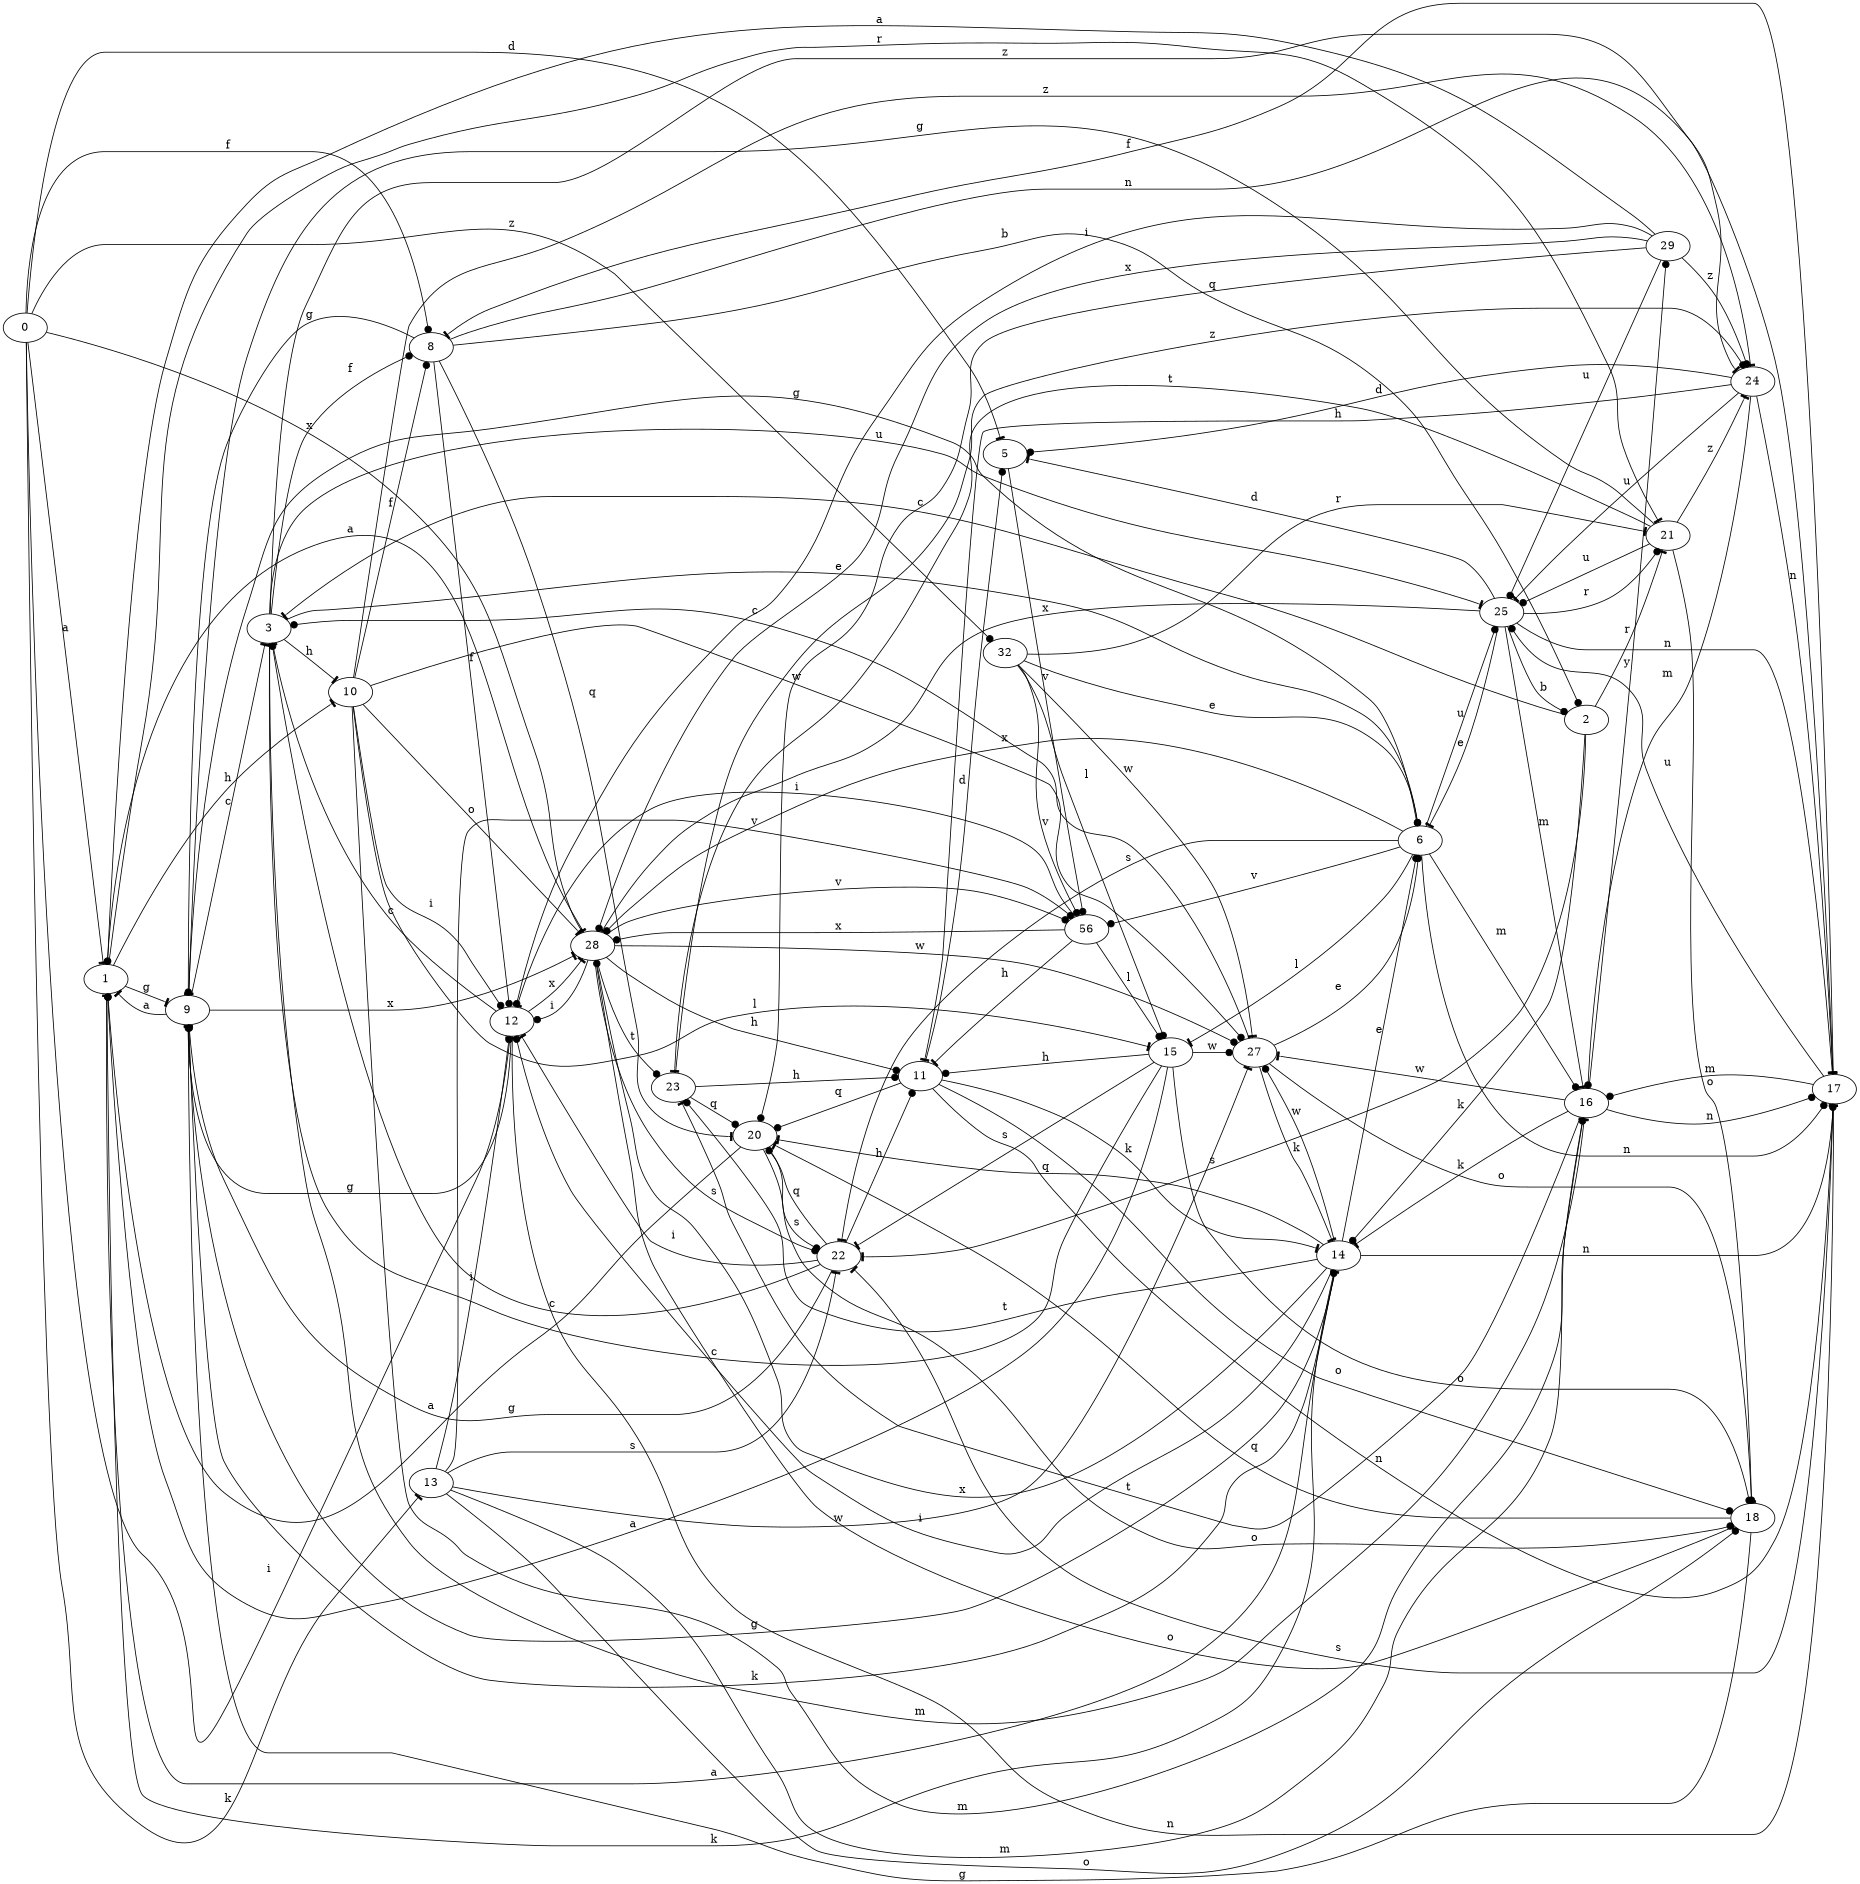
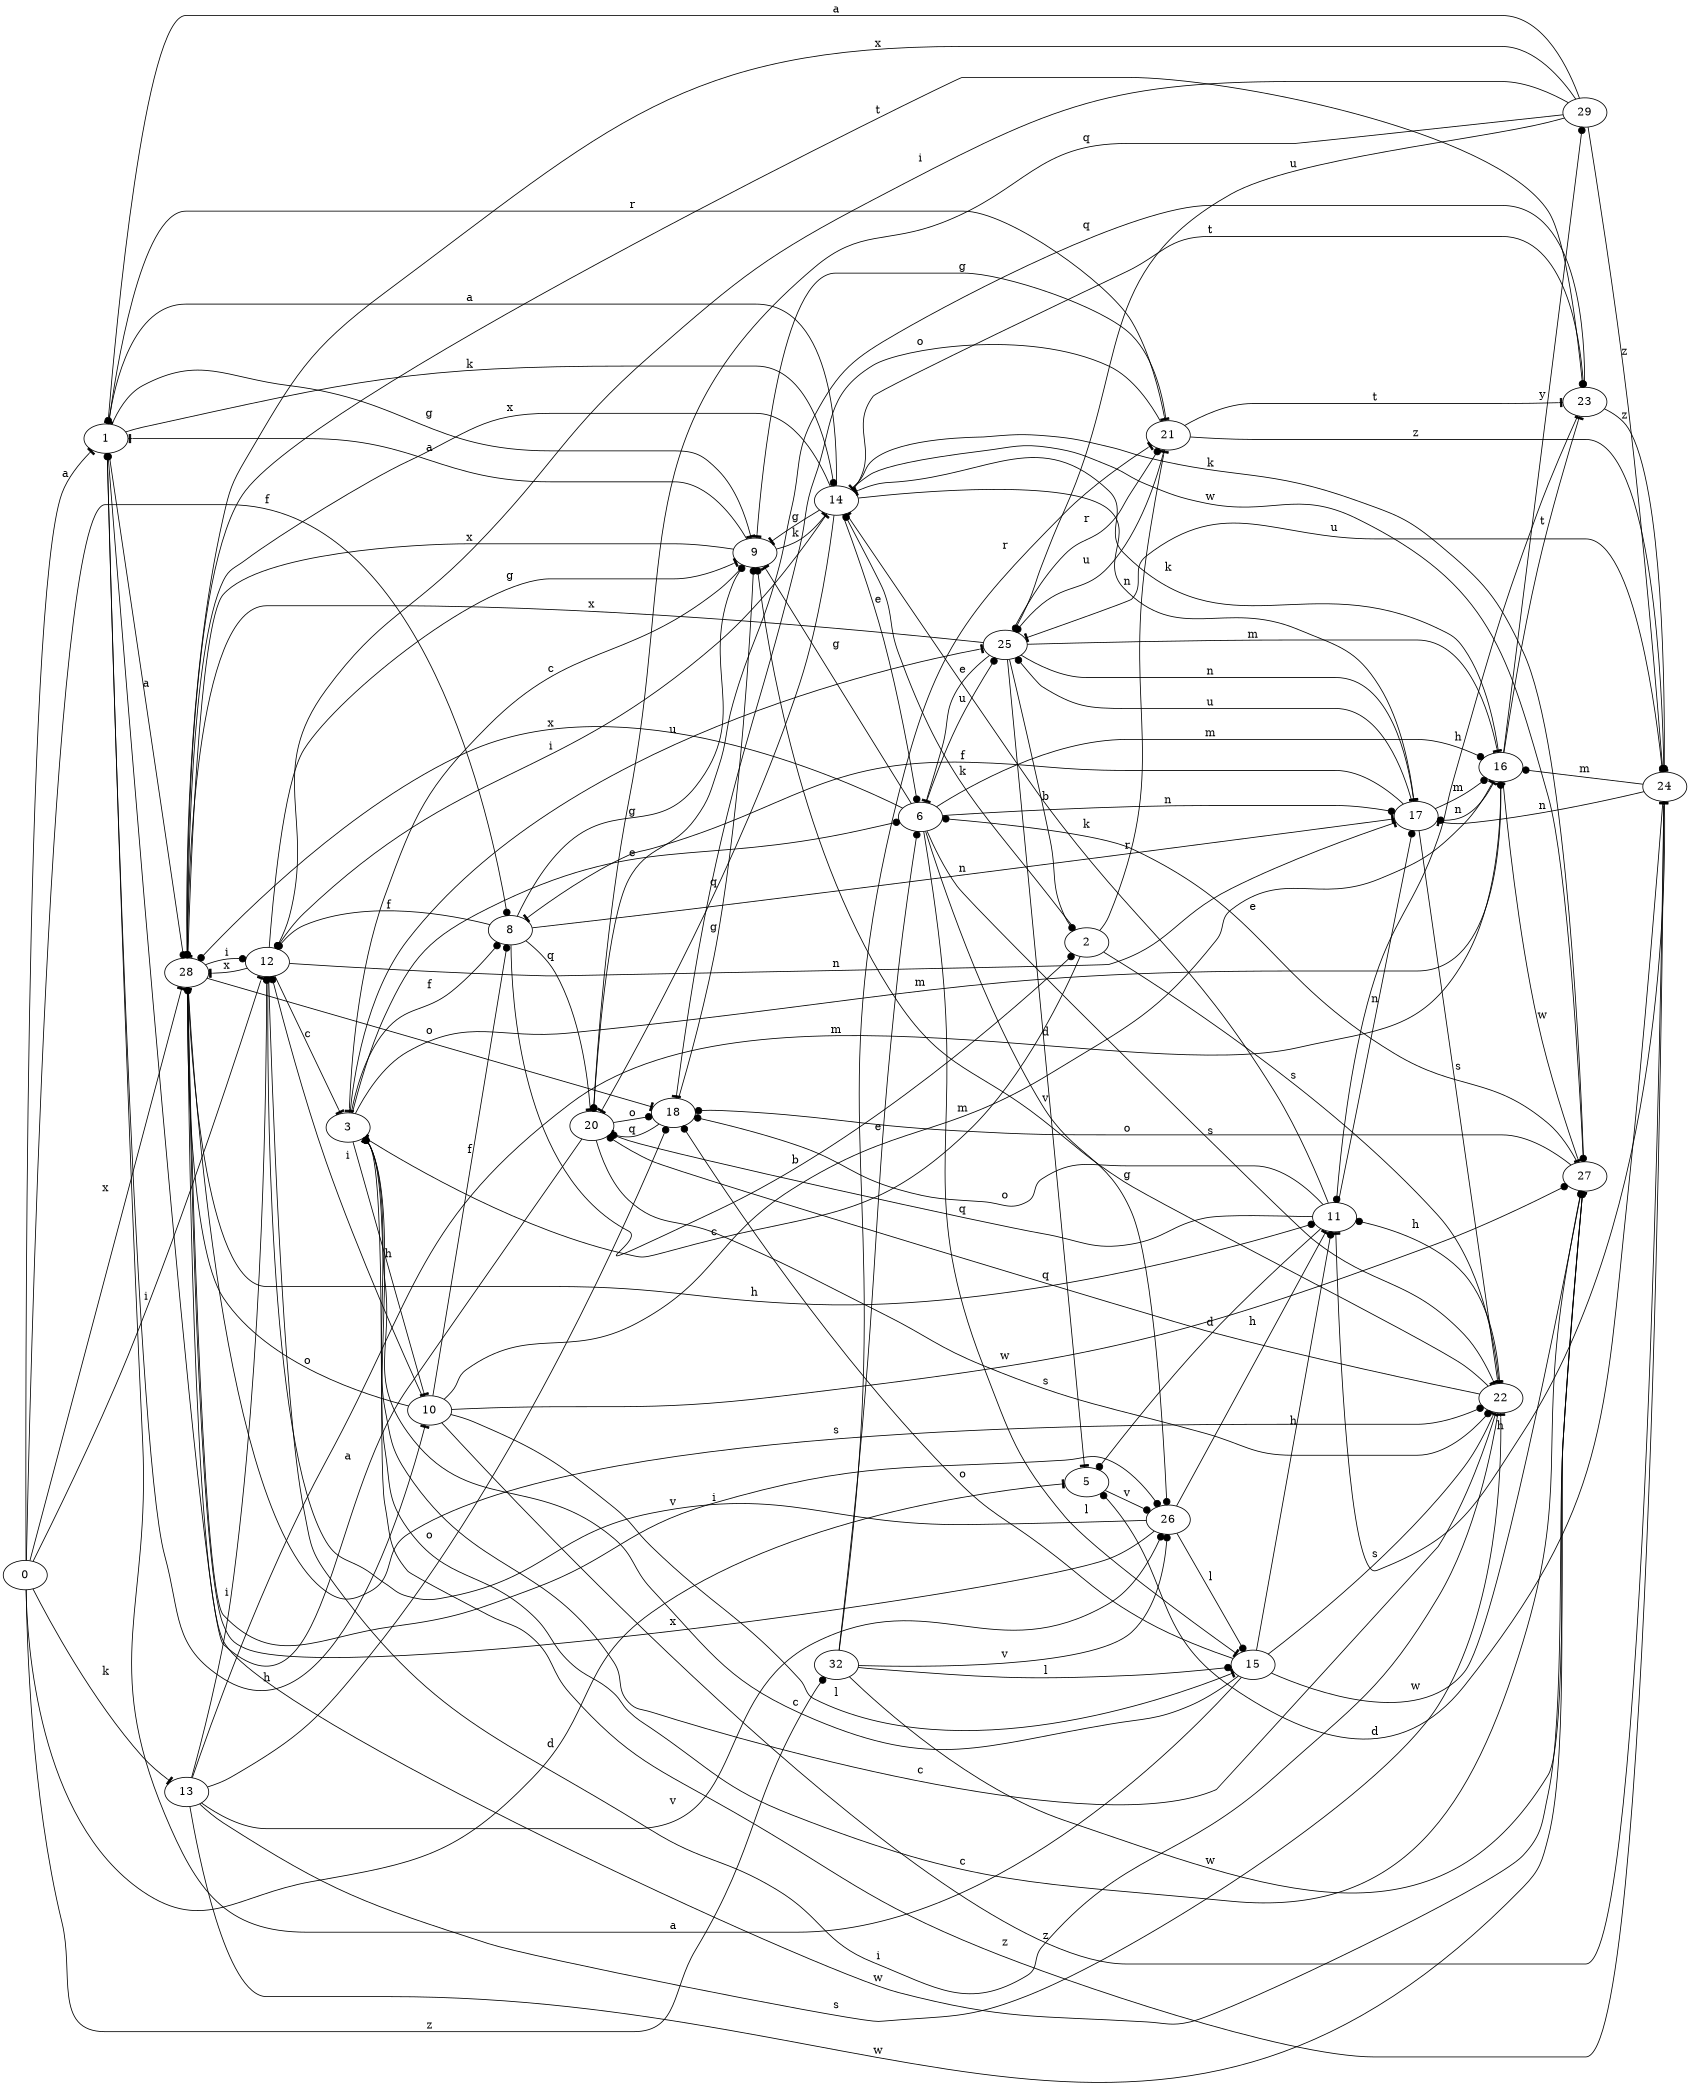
(334, 543) -> (146, 702)
(1087, 929) -> (1168, 1520)
